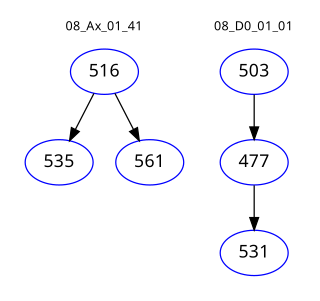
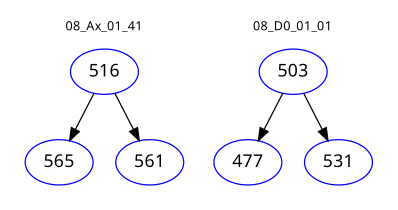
(59, 162) -> (59, 162)
(254, 201) -> (313, 111)
